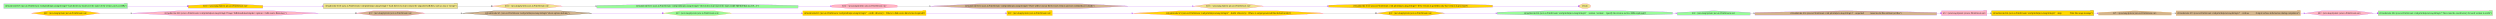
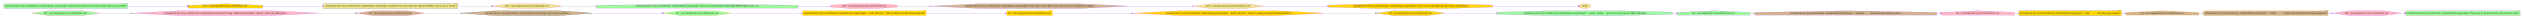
(66, 13) -> (66, 13)
(1964, 13) -> (1978, 13)
